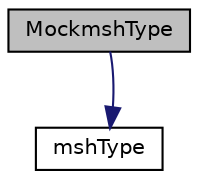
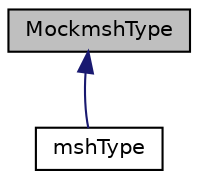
(113, 79) -> (85, 101)
